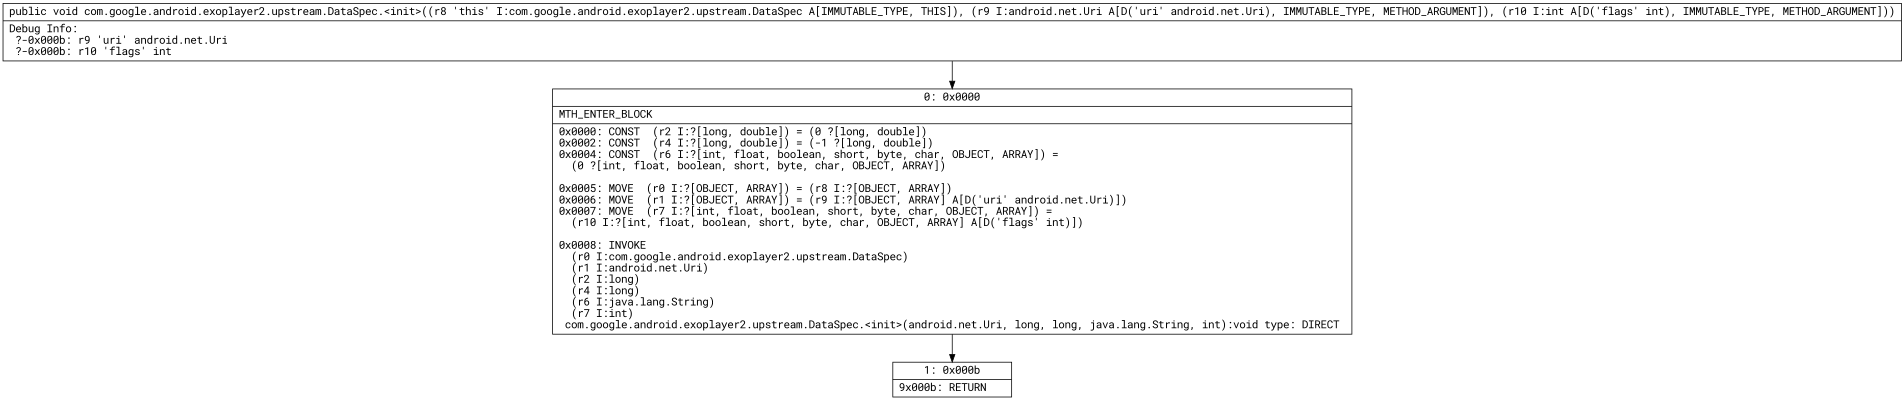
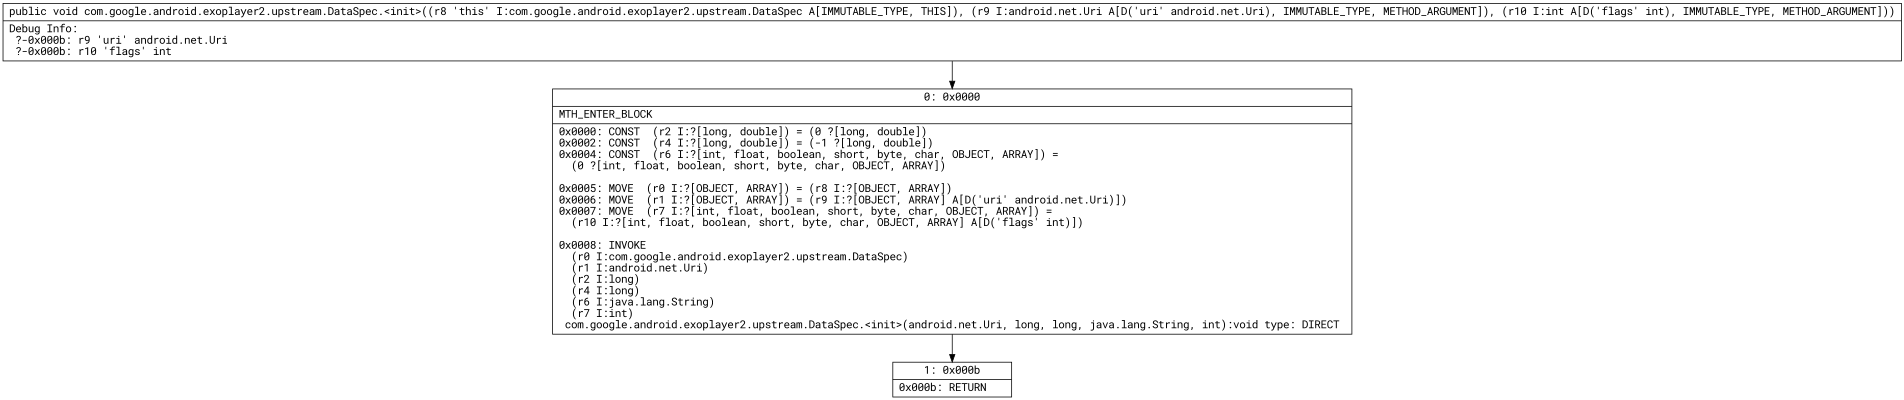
(952, 388) -> (952, 388)
